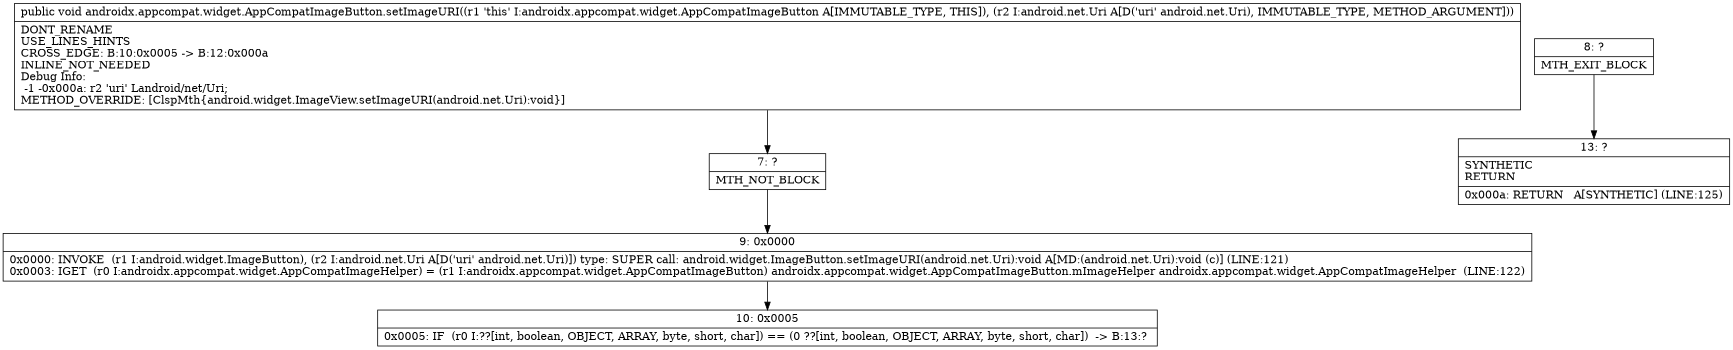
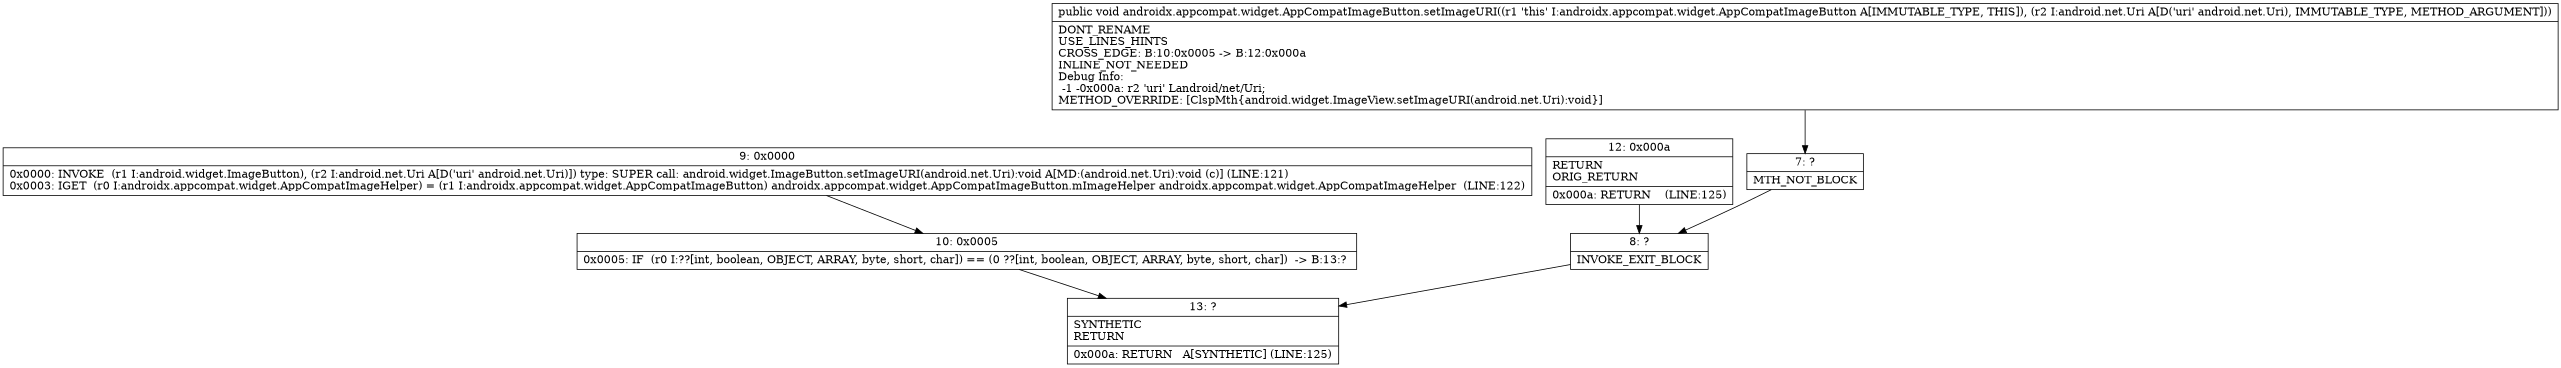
(1594, 65) -> (1639, 260)
none -> (1639, 172)
(767, 207) -> (1729, 210)
none -> (1059, 283)
